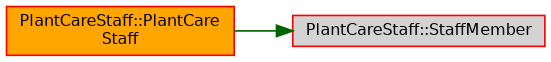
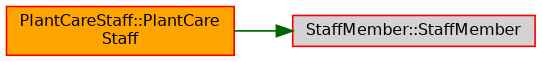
(419, 31) -> (414, 31)
